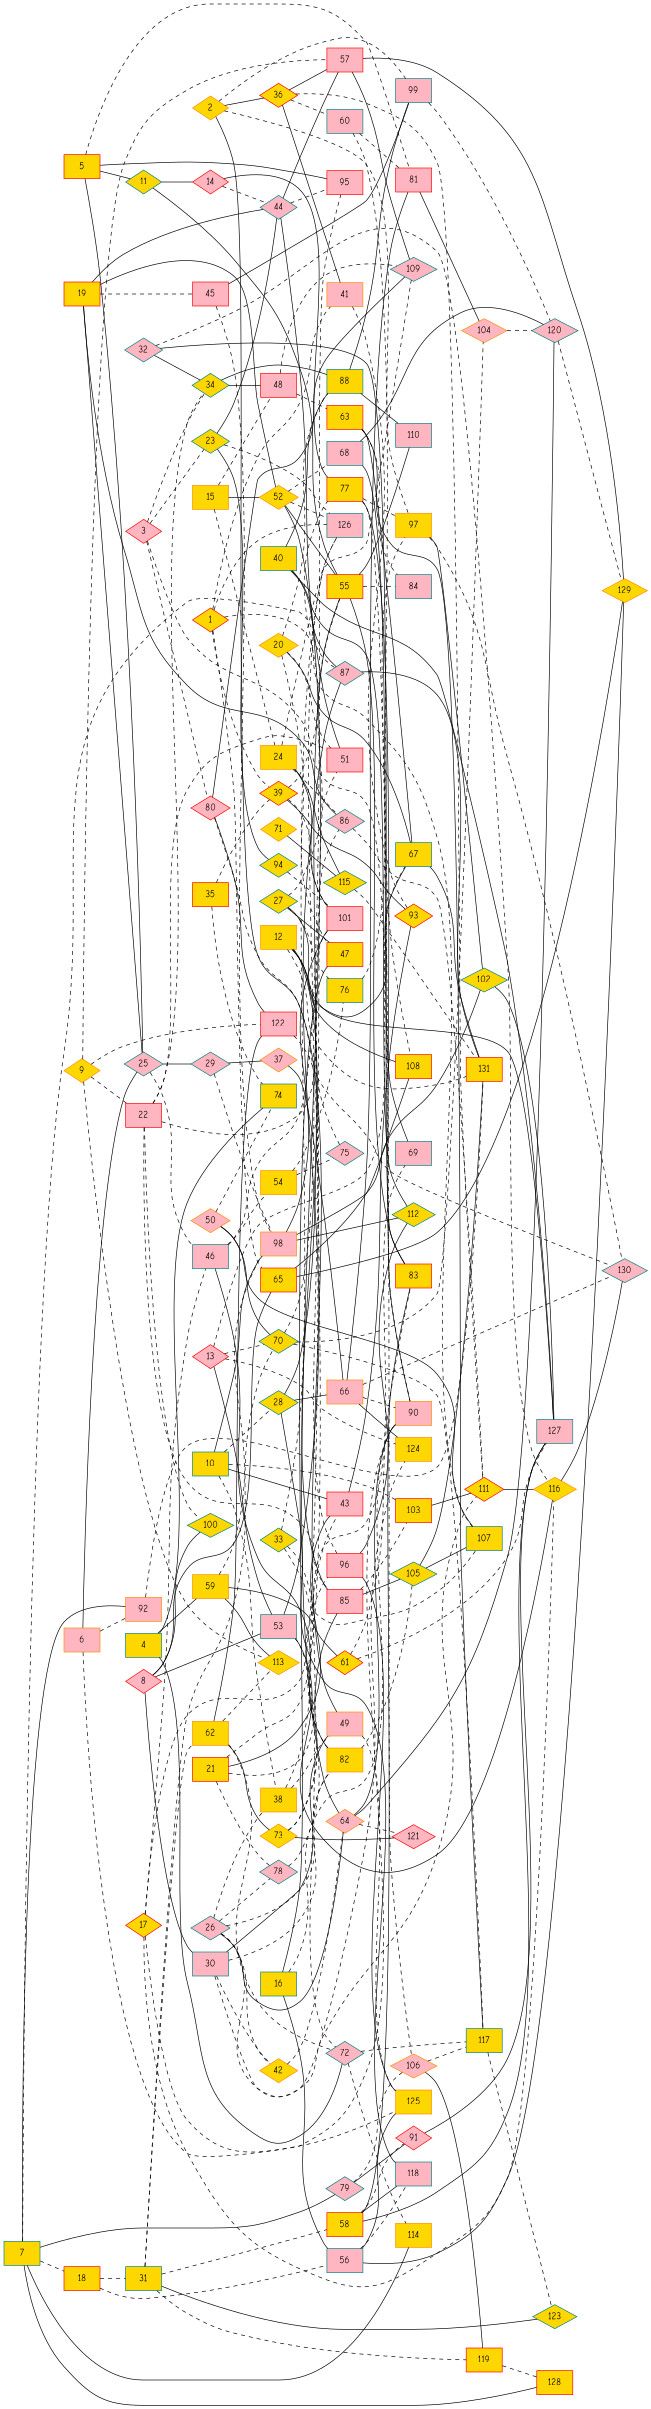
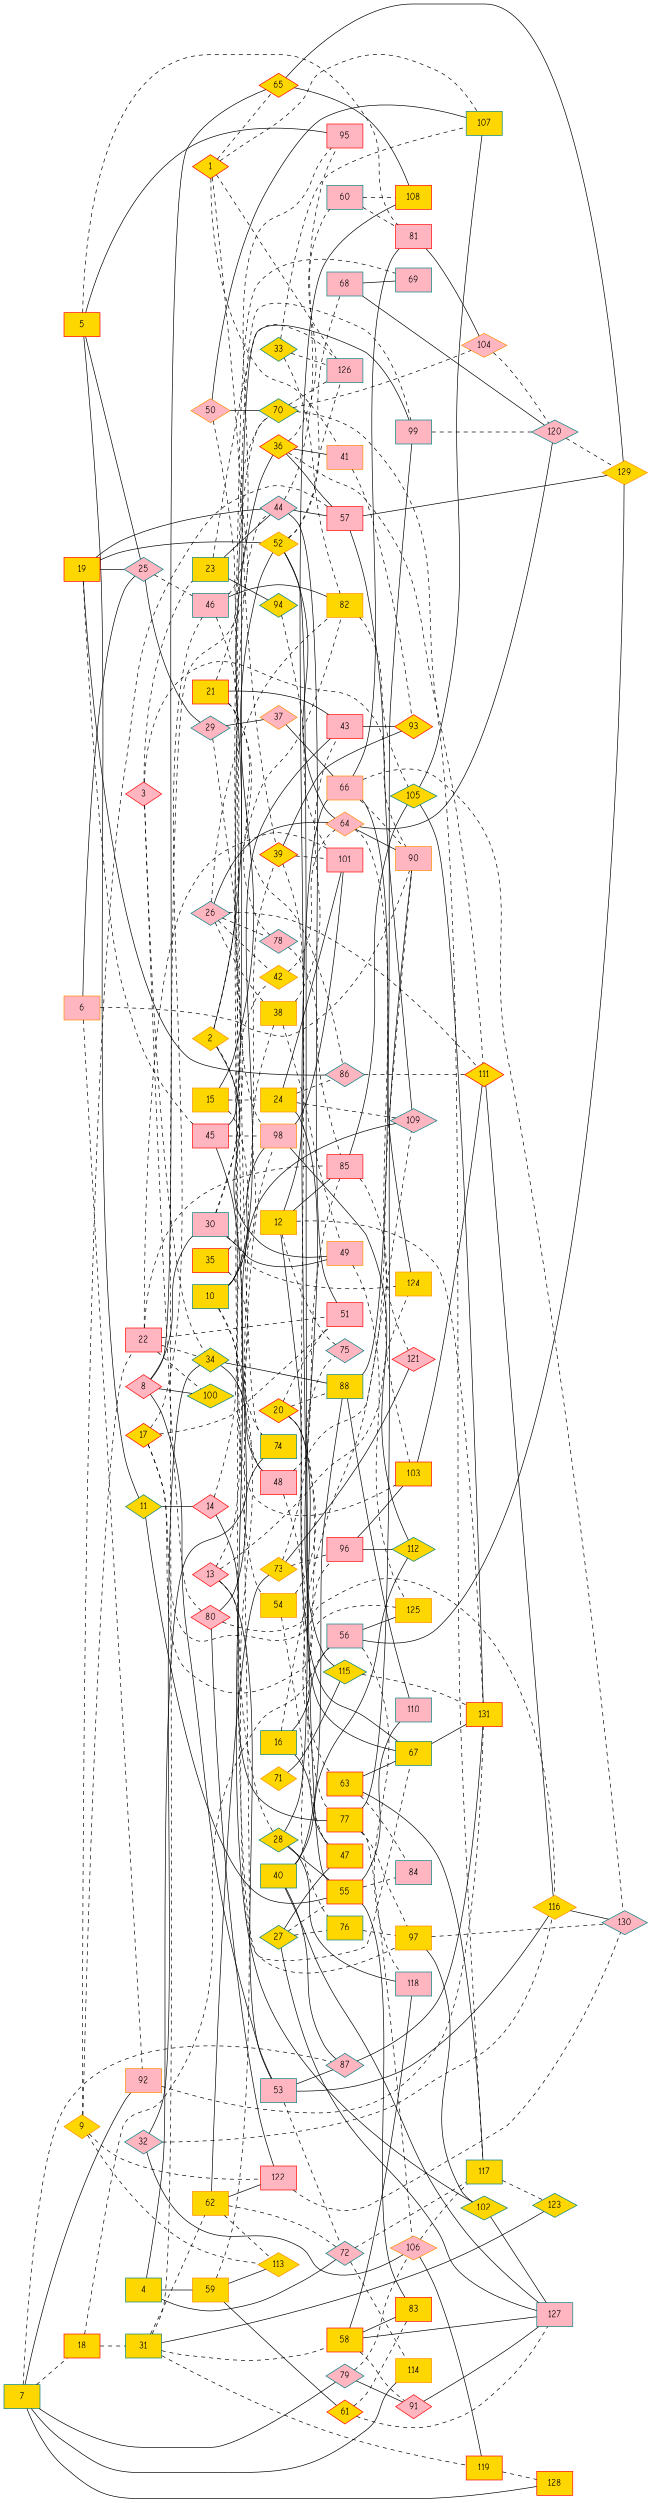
(210, 441) -> (210, 569)
(279, 645) -> (279, 1411)
(386, 710) -> (261, 2236)
(404, 1118) -> (259, 1978)
(279, 1280) -> (279, 85)
(375, 1886) -> (383, 1510)
